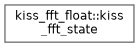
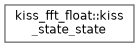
(69, 24) -> (69, 24)
